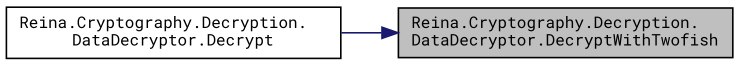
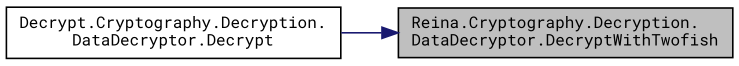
(174, 33) -> (174, 33)
